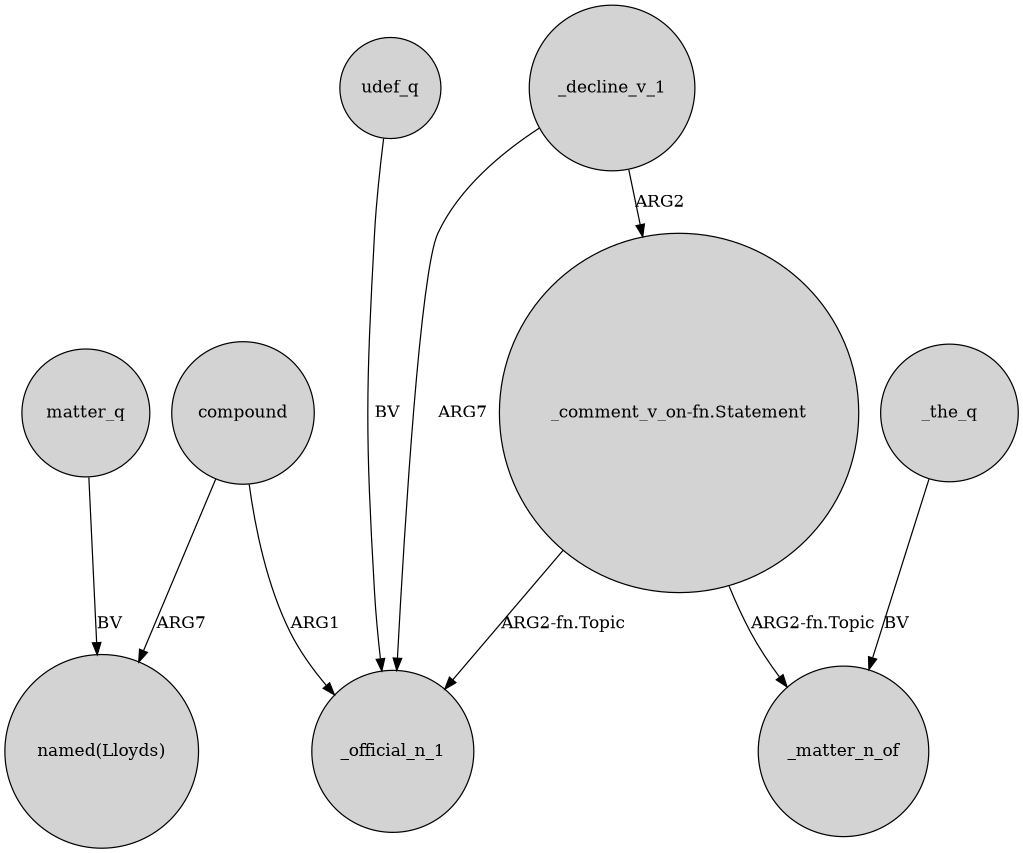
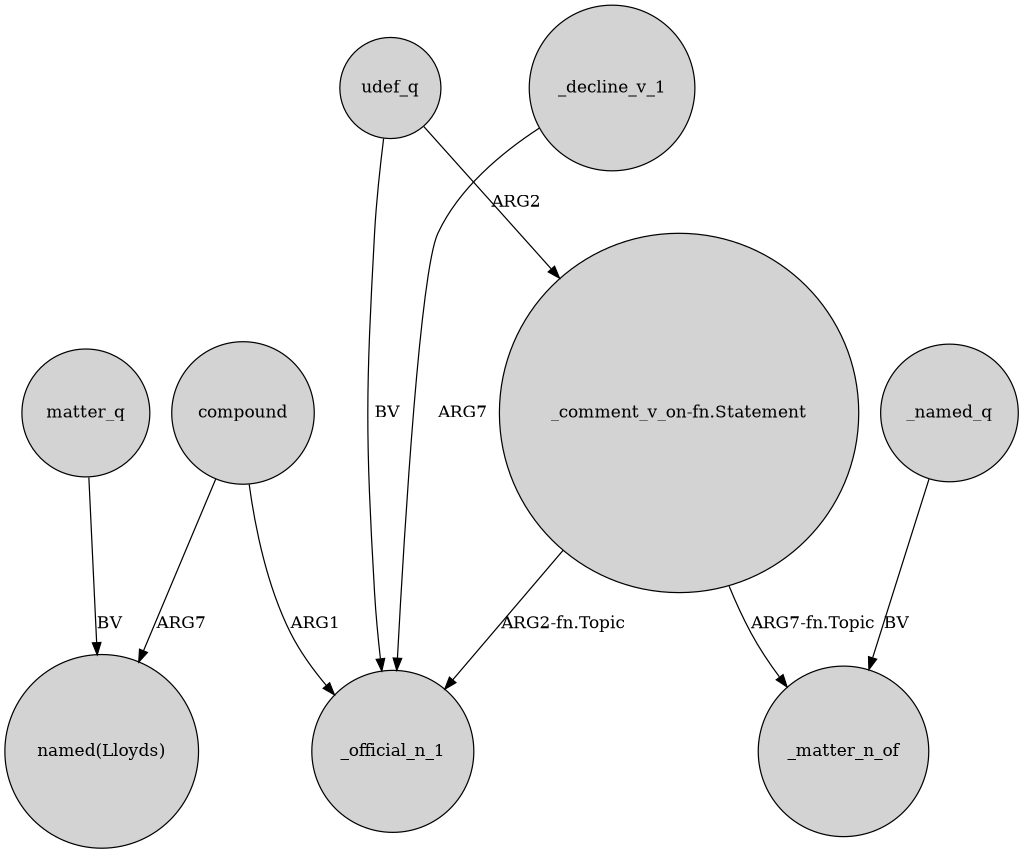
(635, 197) -> (487, 198)
(949, 413) -> (949, 413)
(813, 624) -> (813, 624)
